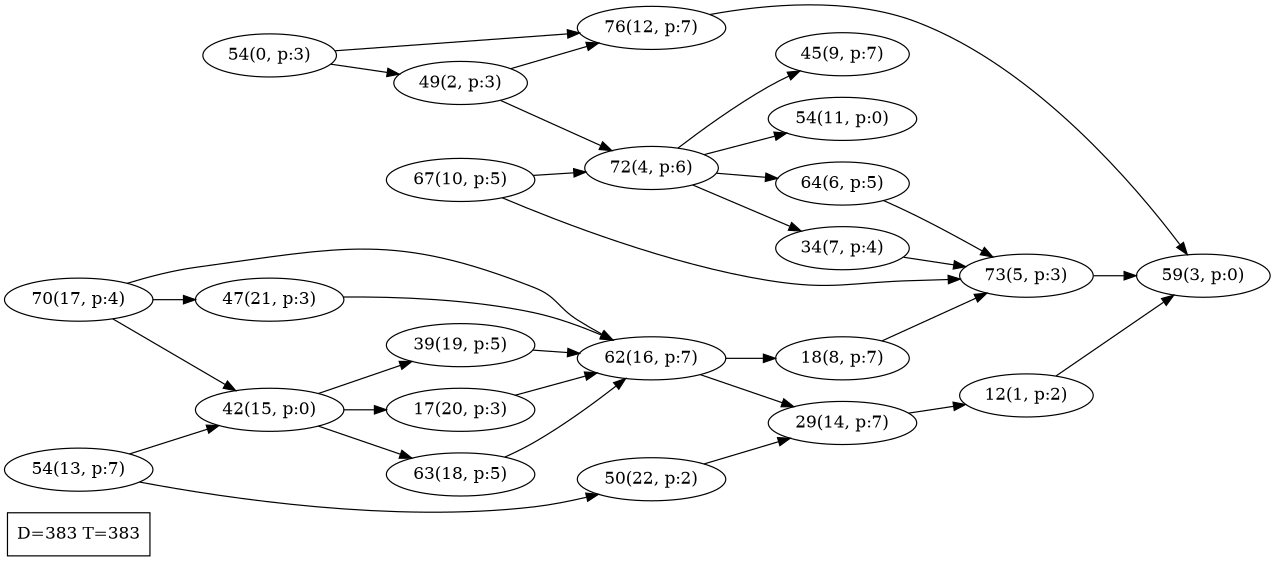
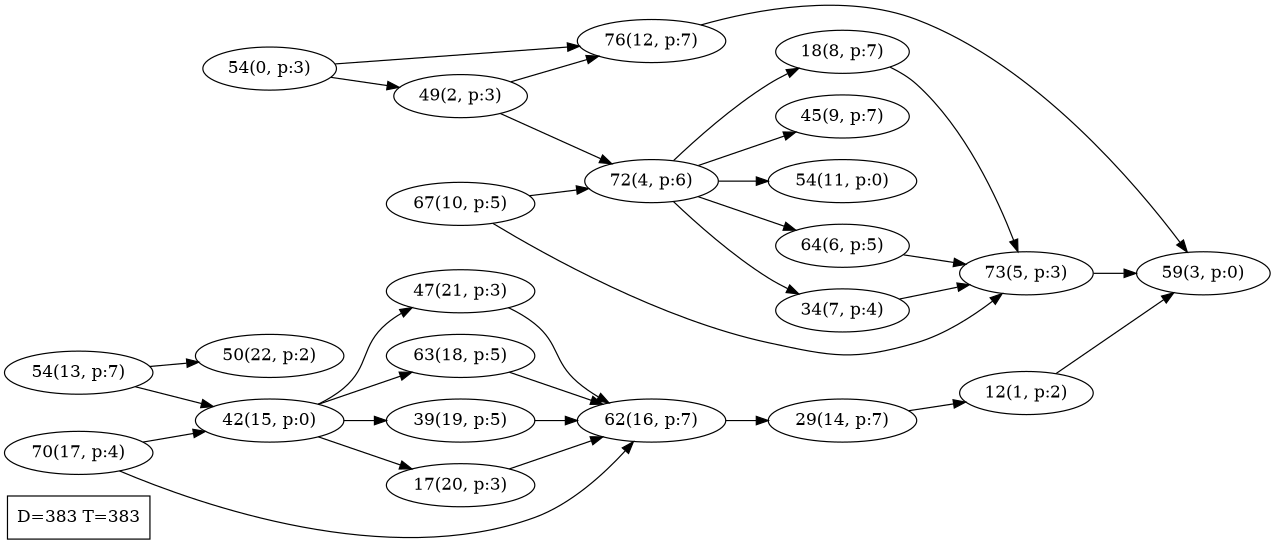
(168, 300) -> (363, 362)
(744, 358) -> (728, 113)
(741, 453) -> none
